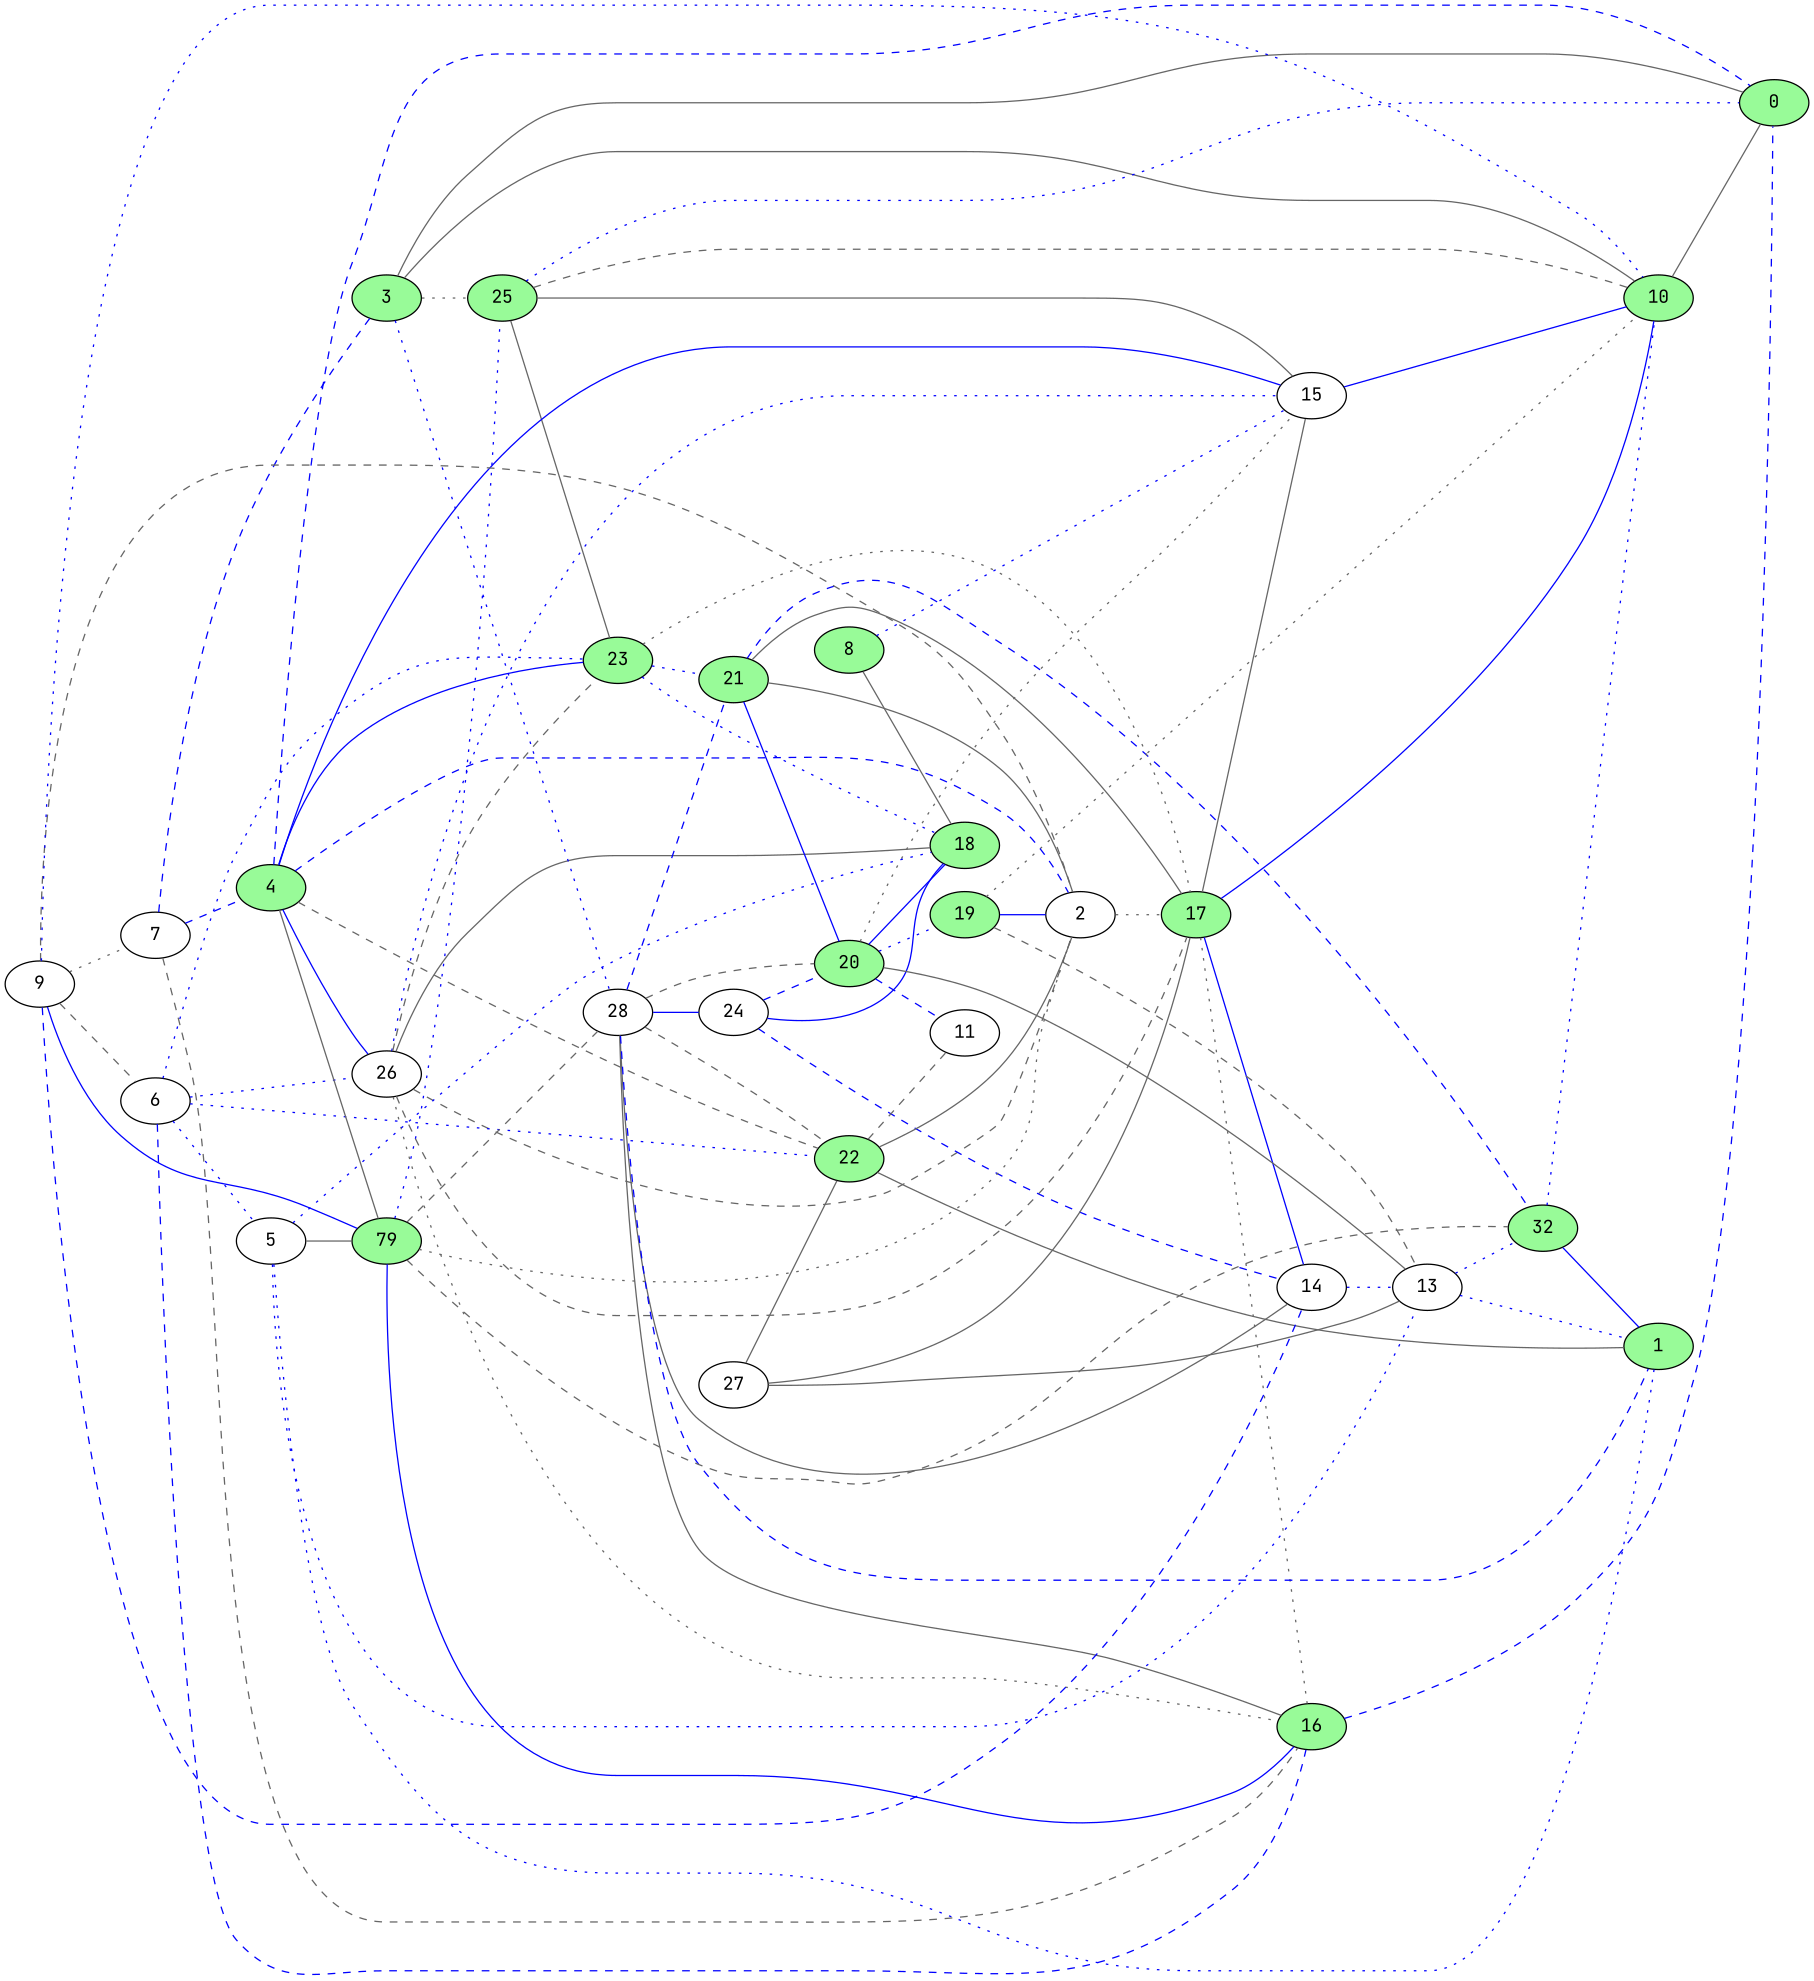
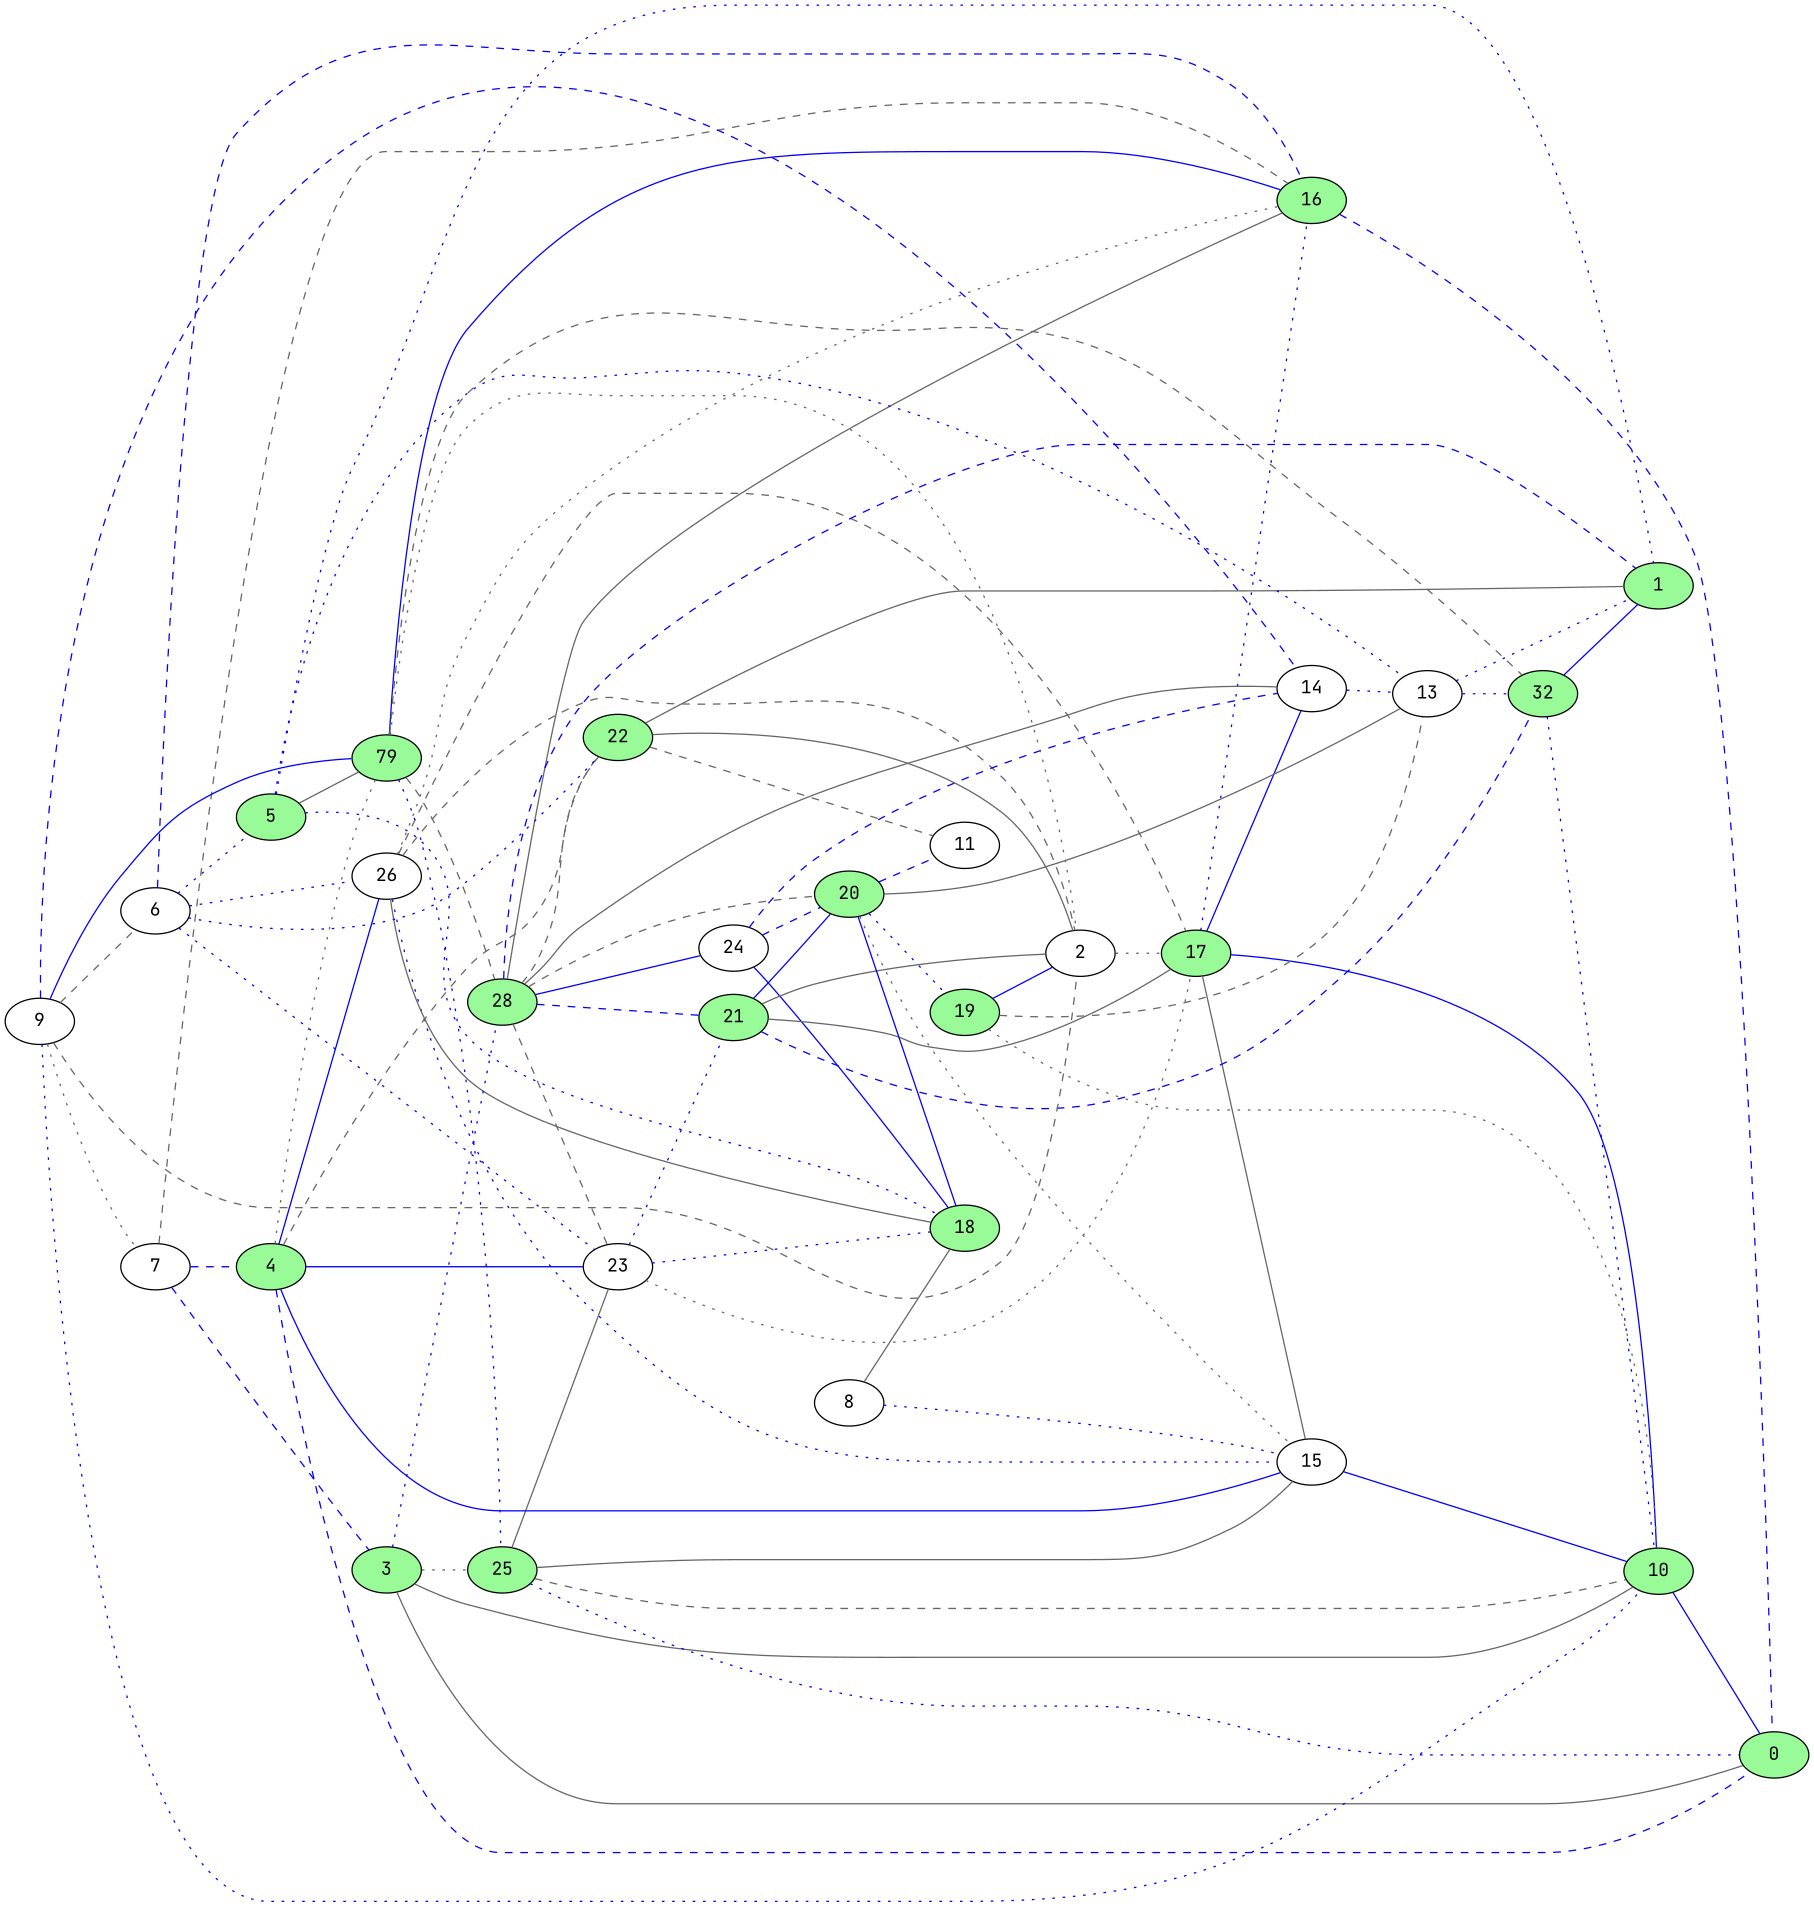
(1716, 200) -> (1716, 1663)
(849, 650) -> (849, 1403)
(618, 660) -> (618, 1267)
(691, 758) -> none
(468, 838) -> (562, 1140)
(618, 1012) -> (502, 1002)
(329, 1064) -> (312, 1009)
(271, 1241) -> (271, 817)
(1251, 1301) -> (1257, 559)
(734, 1385) -> none
